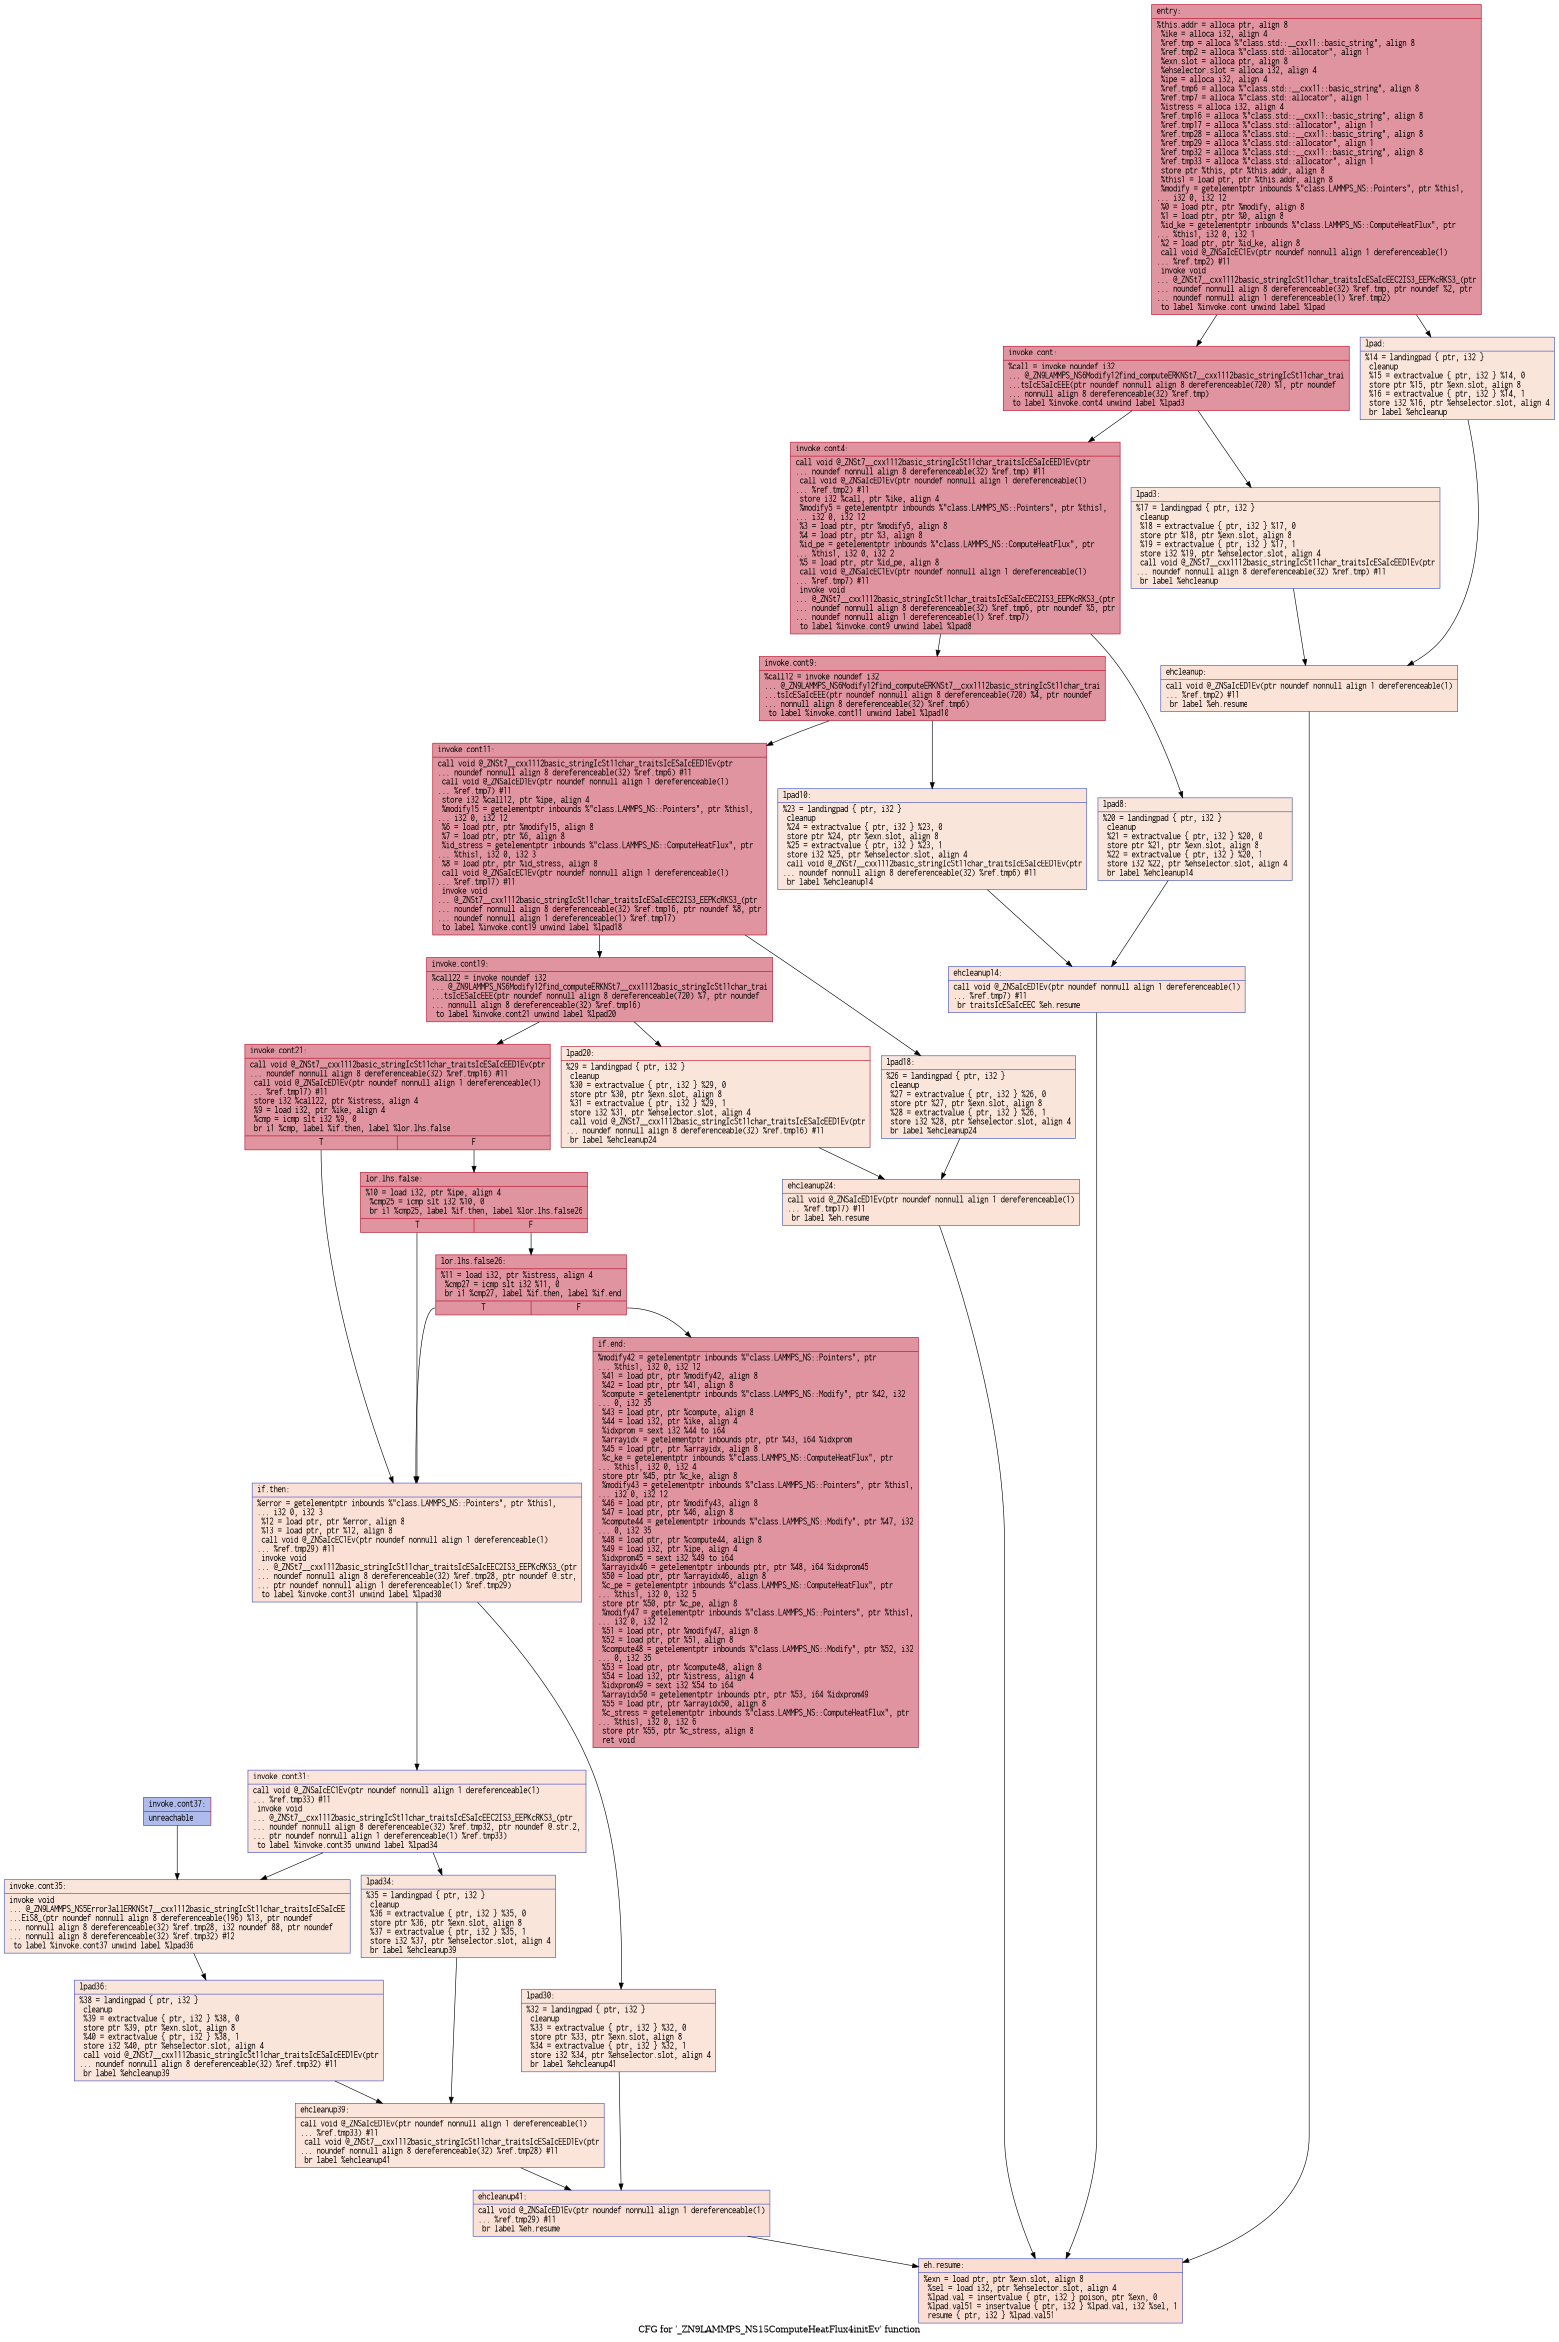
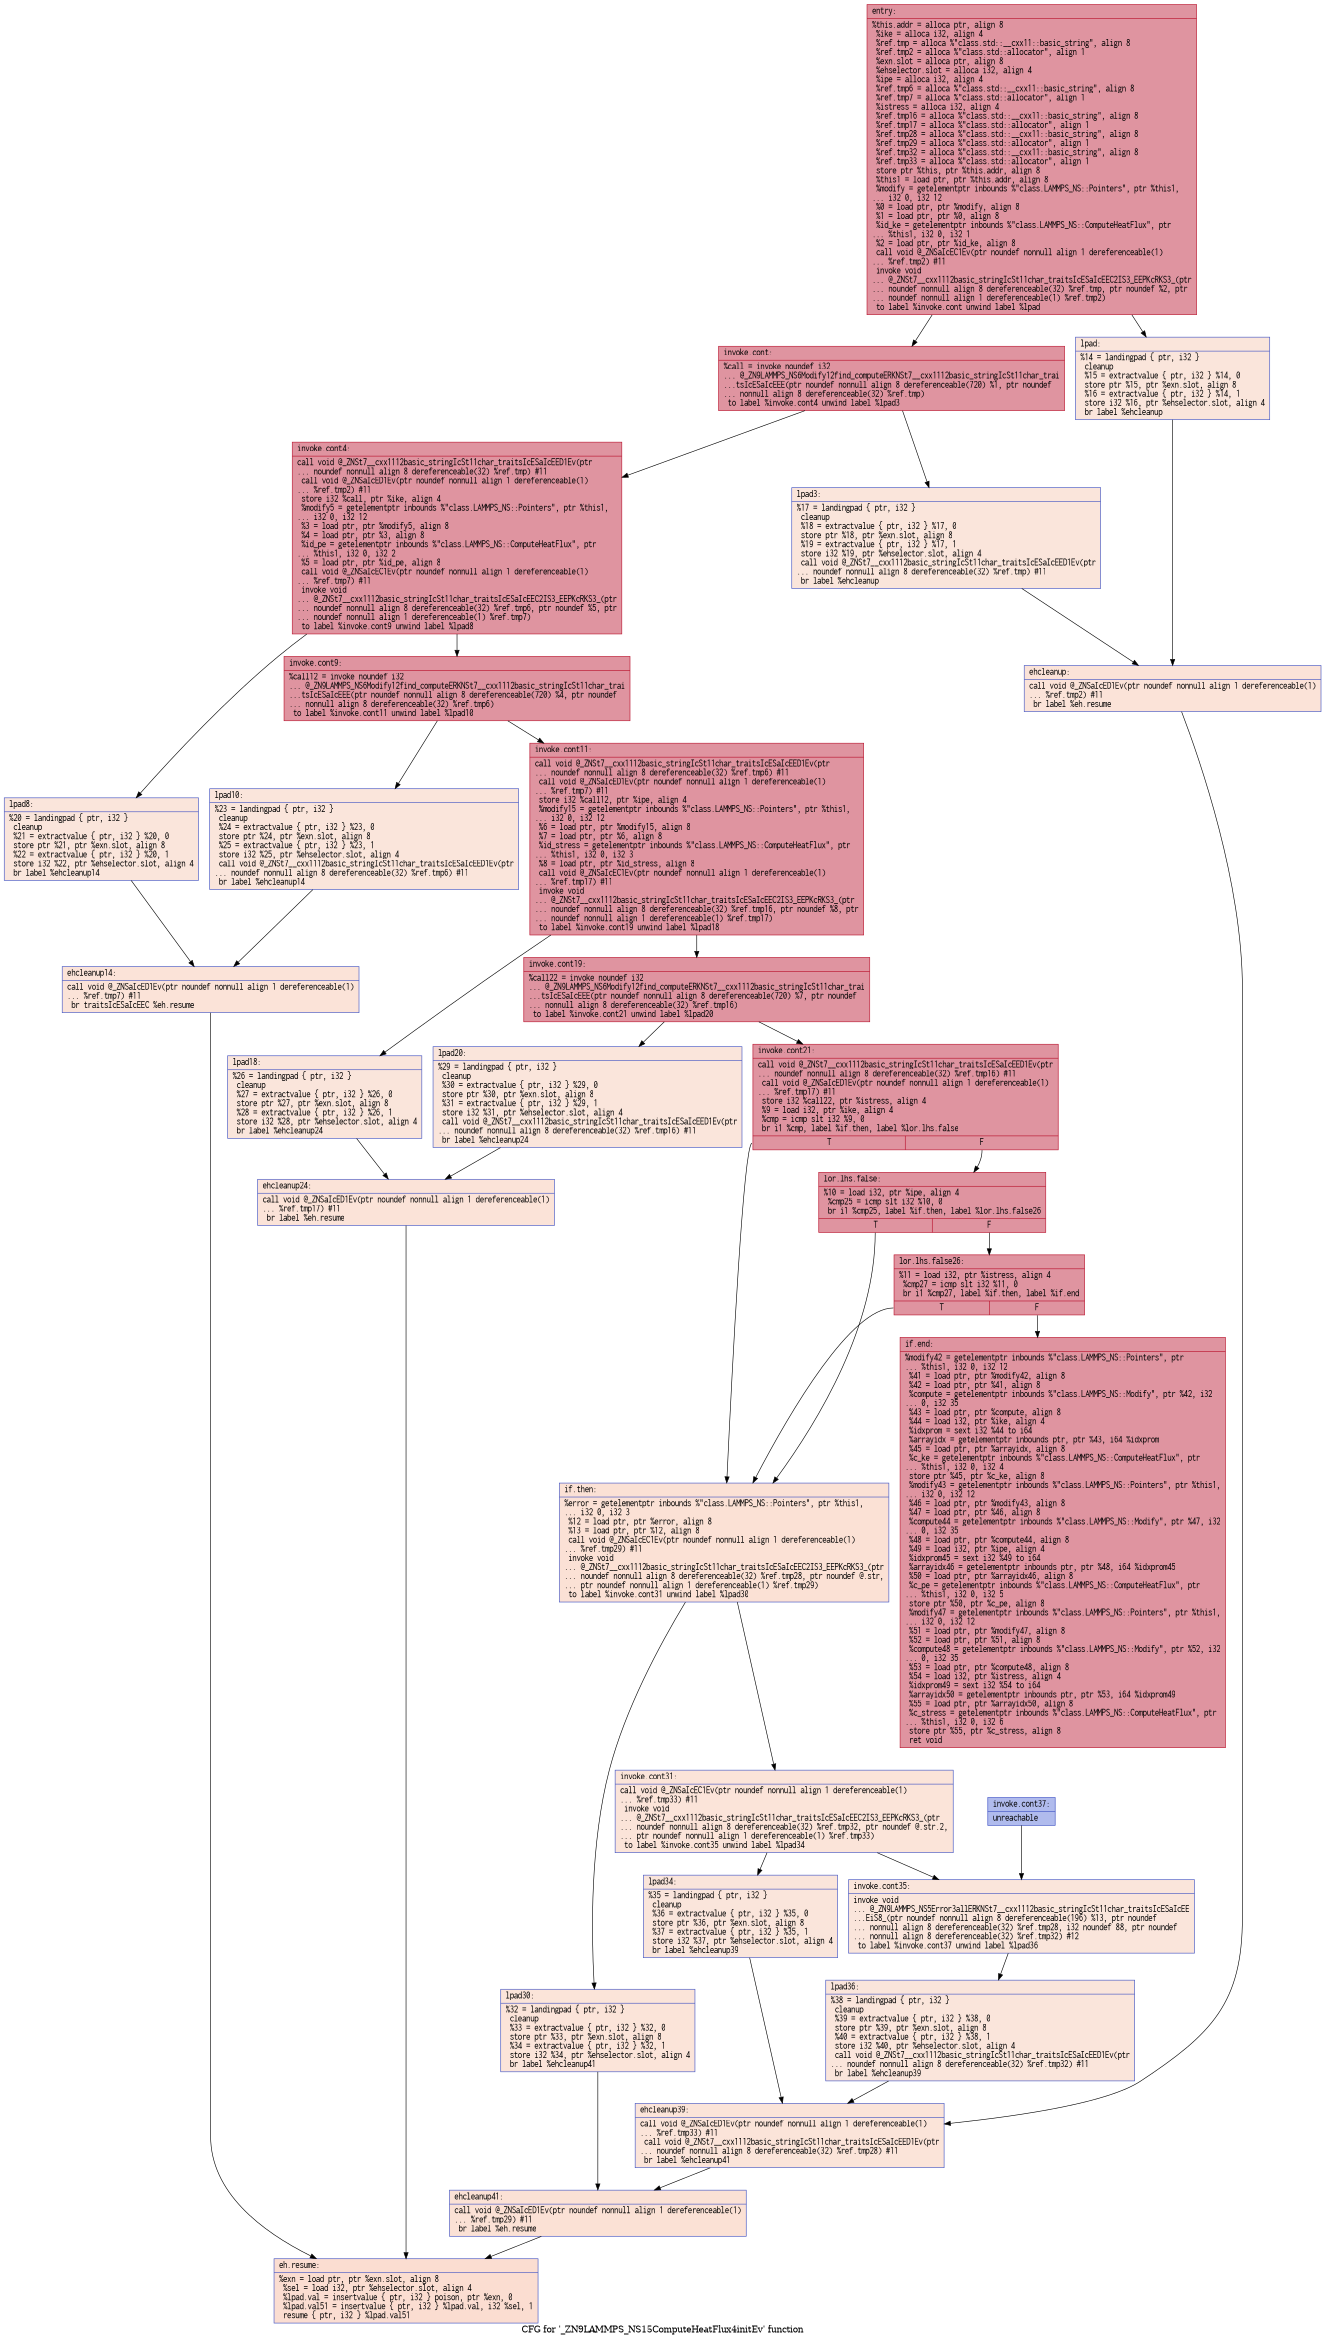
(716, 1097) -> (588, 1097)
(1309, 1516) -> (1242, 1511)
(177, 1811) -> (1021, 1811)
